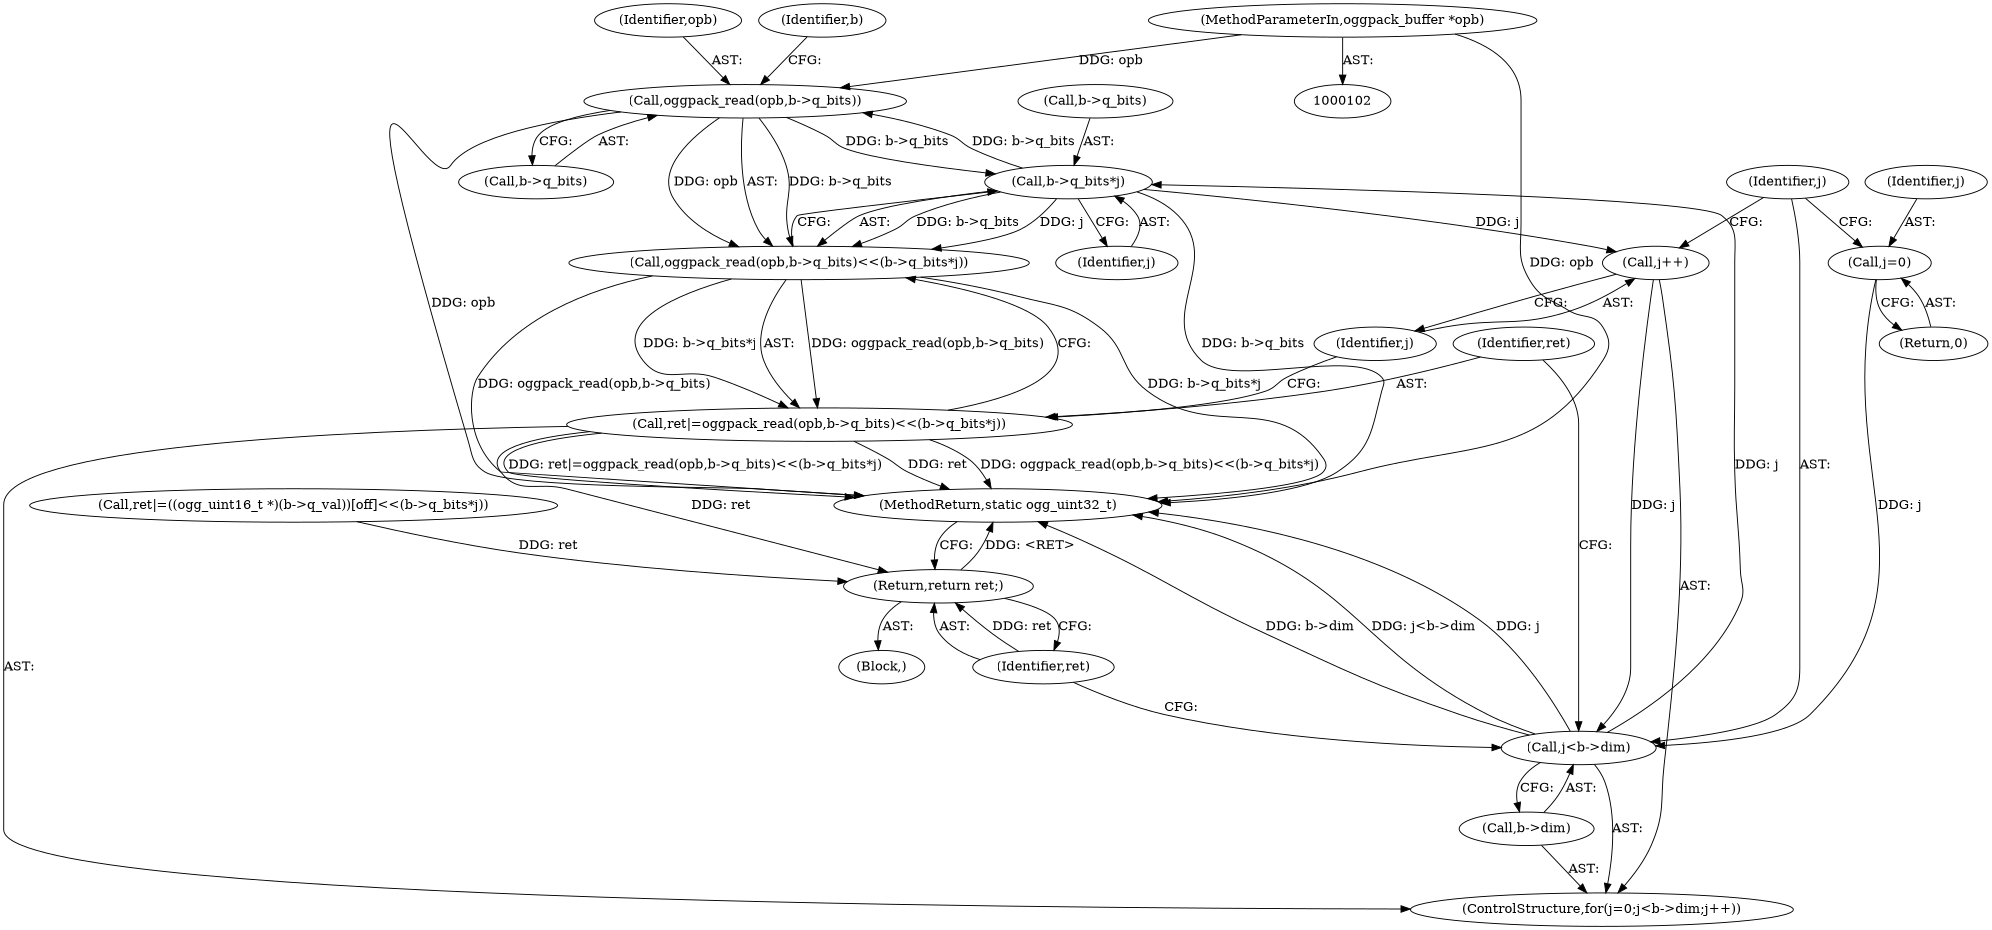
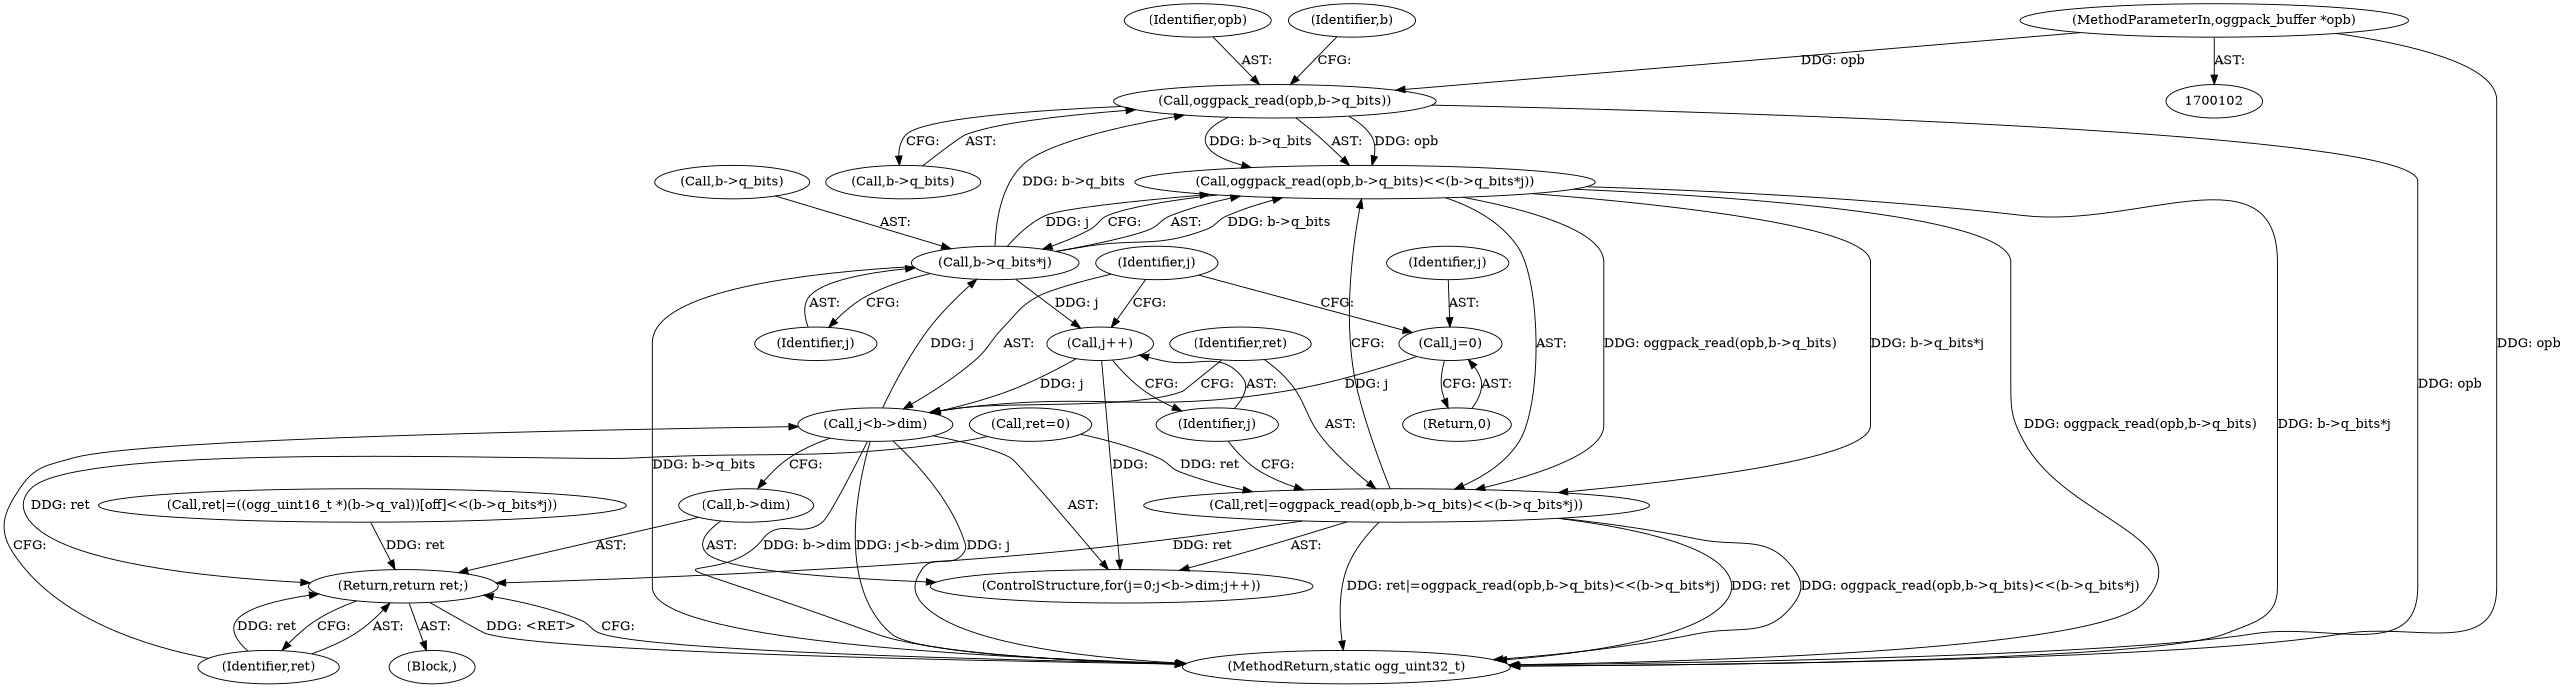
(1343, 101) -> (2214, 101)
(882, 158) -> none
none -> (1031, 425)
(1698, 586) -> (1132, 465)
(1559, 794) -> (583, 544)
